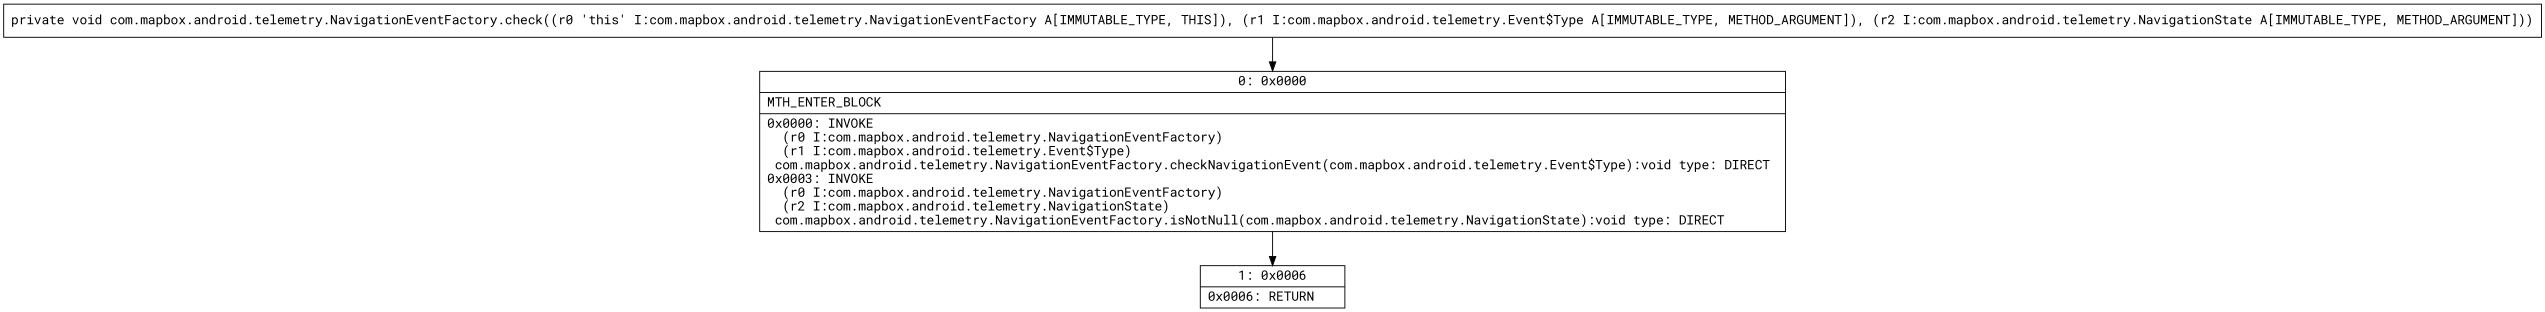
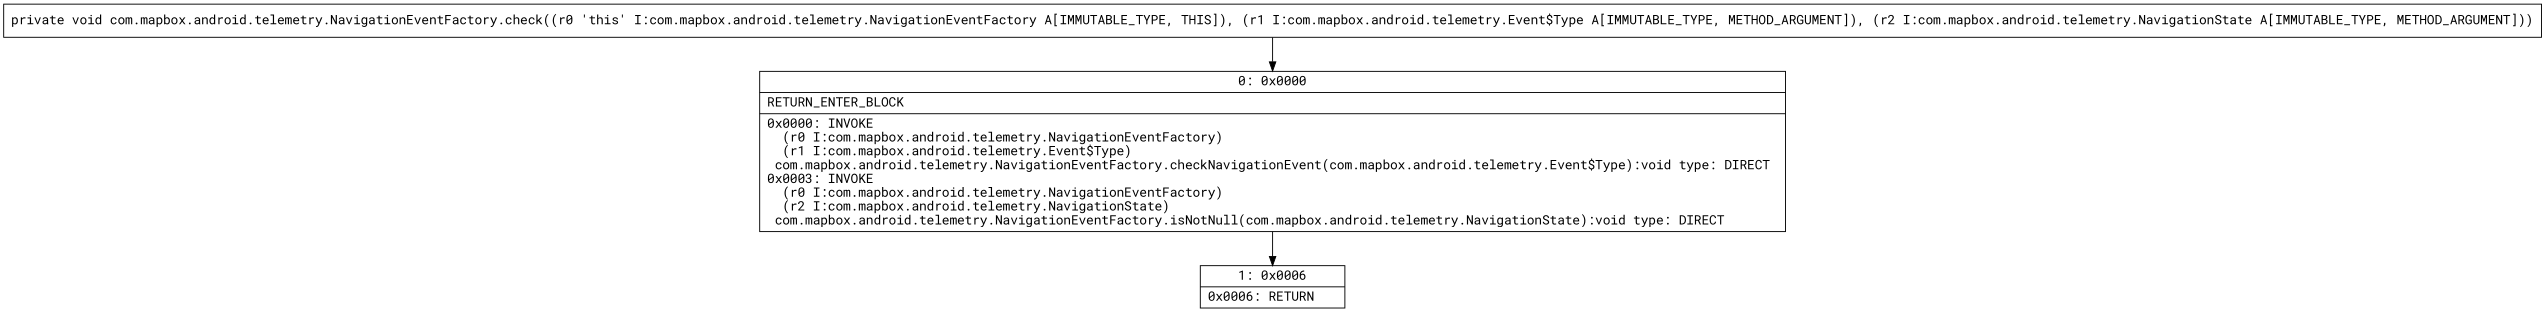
(824, 103) -> (836, 103)
